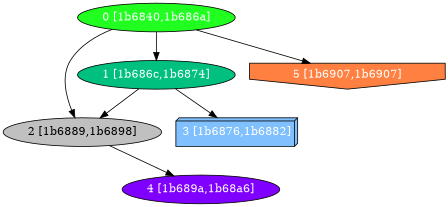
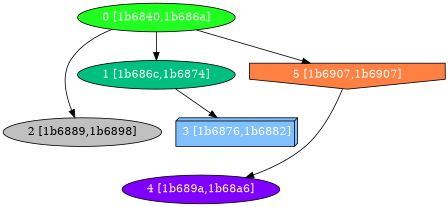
(123, 101) -> none
(138, 159) -> (309, 143)
